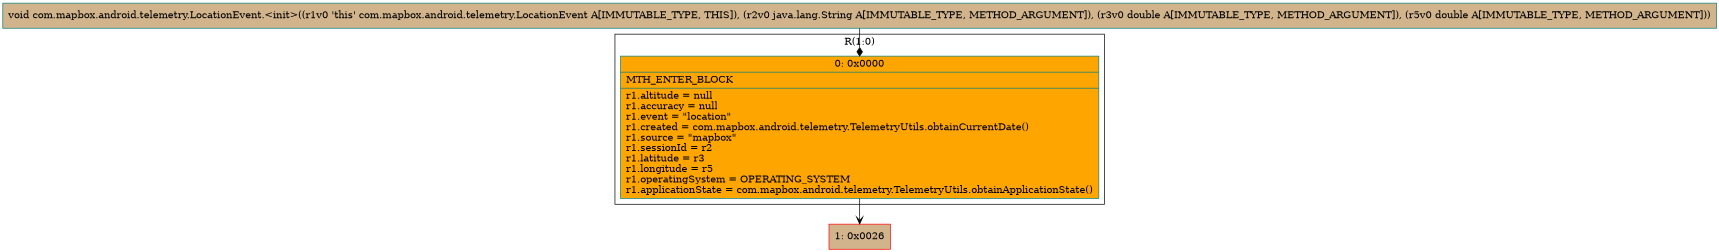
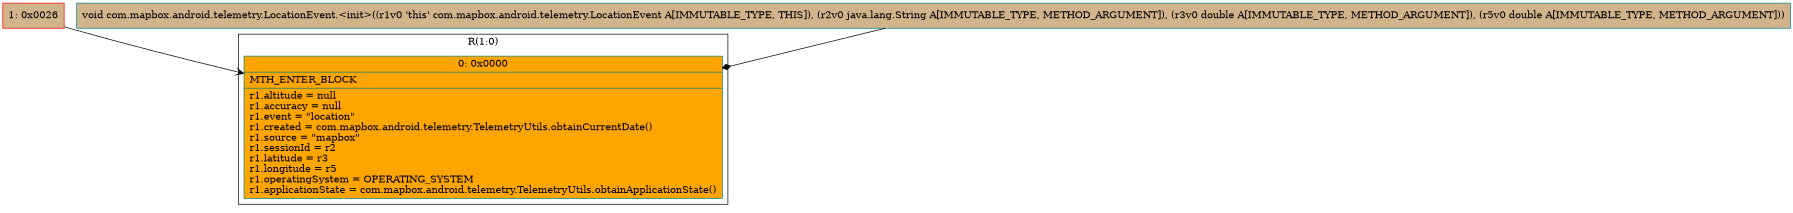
(860, 209) -> (150, 50)
